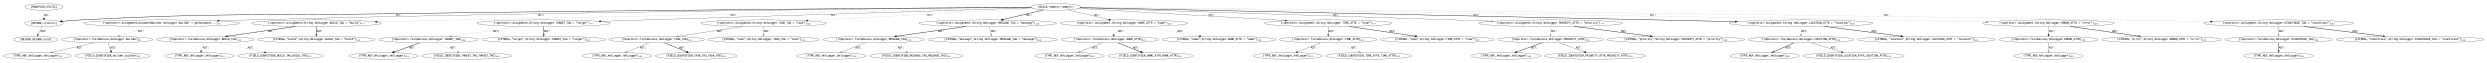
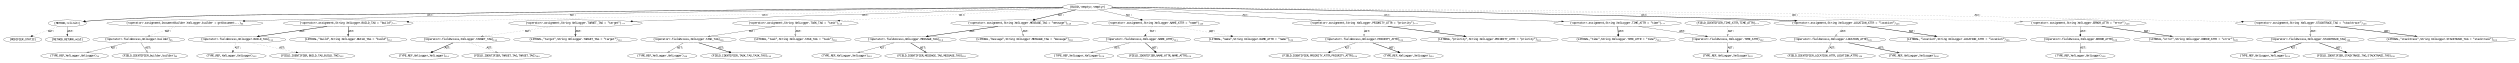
(44, 14) -> (46, 31)
(109, 47) -> (144, 47)
(894, 47) -> (918, 47)
(1348, 47) -> (1728, 30)
none -> (2356, 56)
